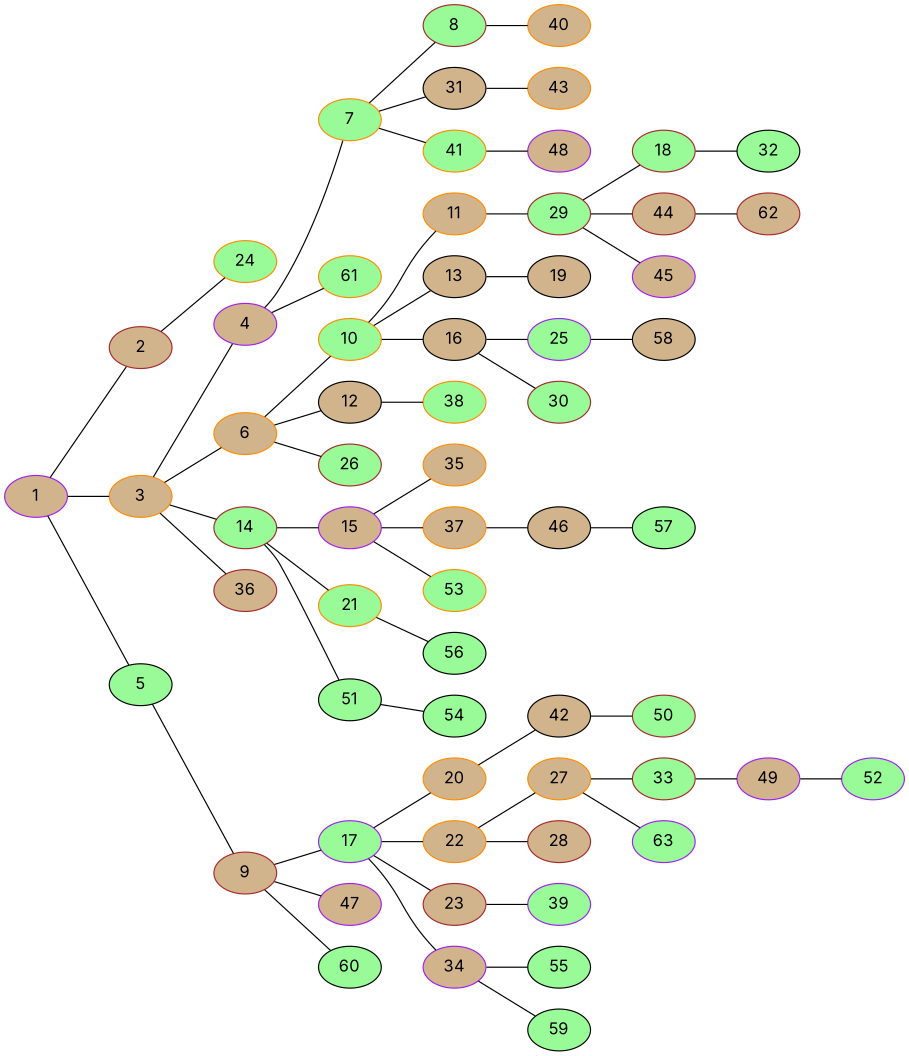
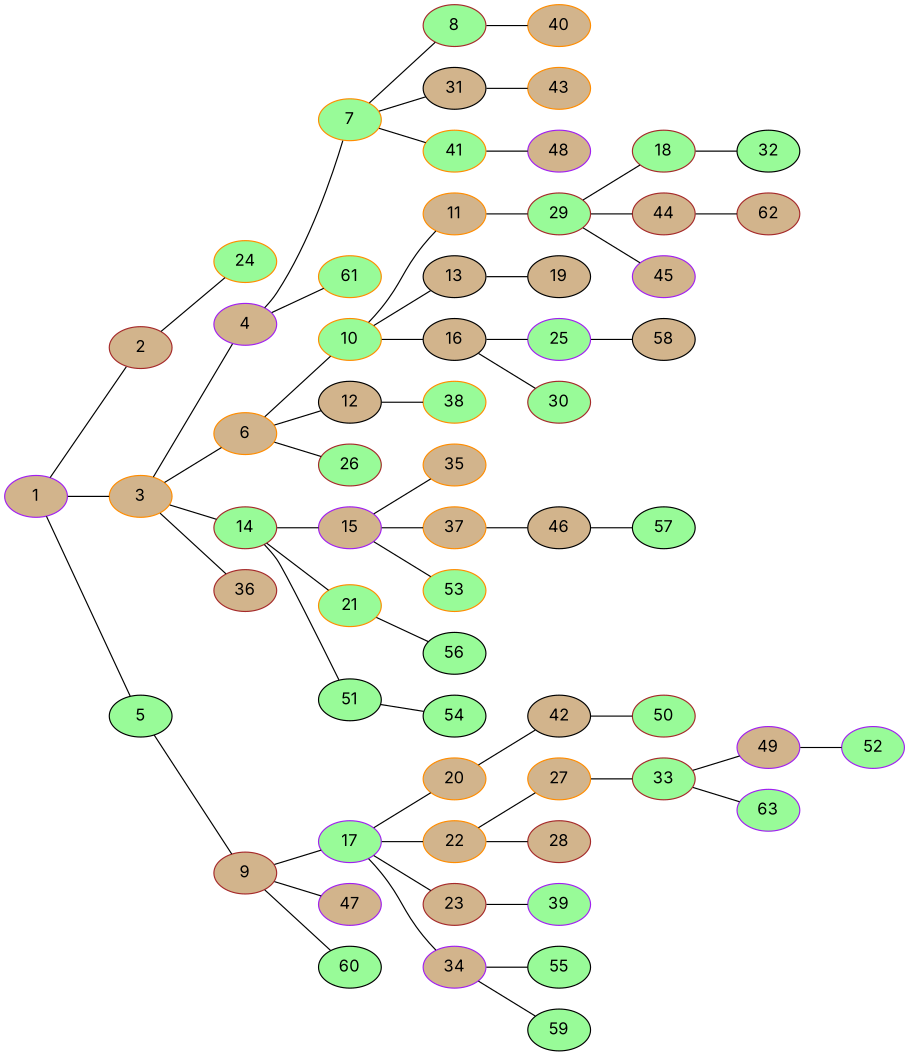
(612, 810) -> (716, 795)
